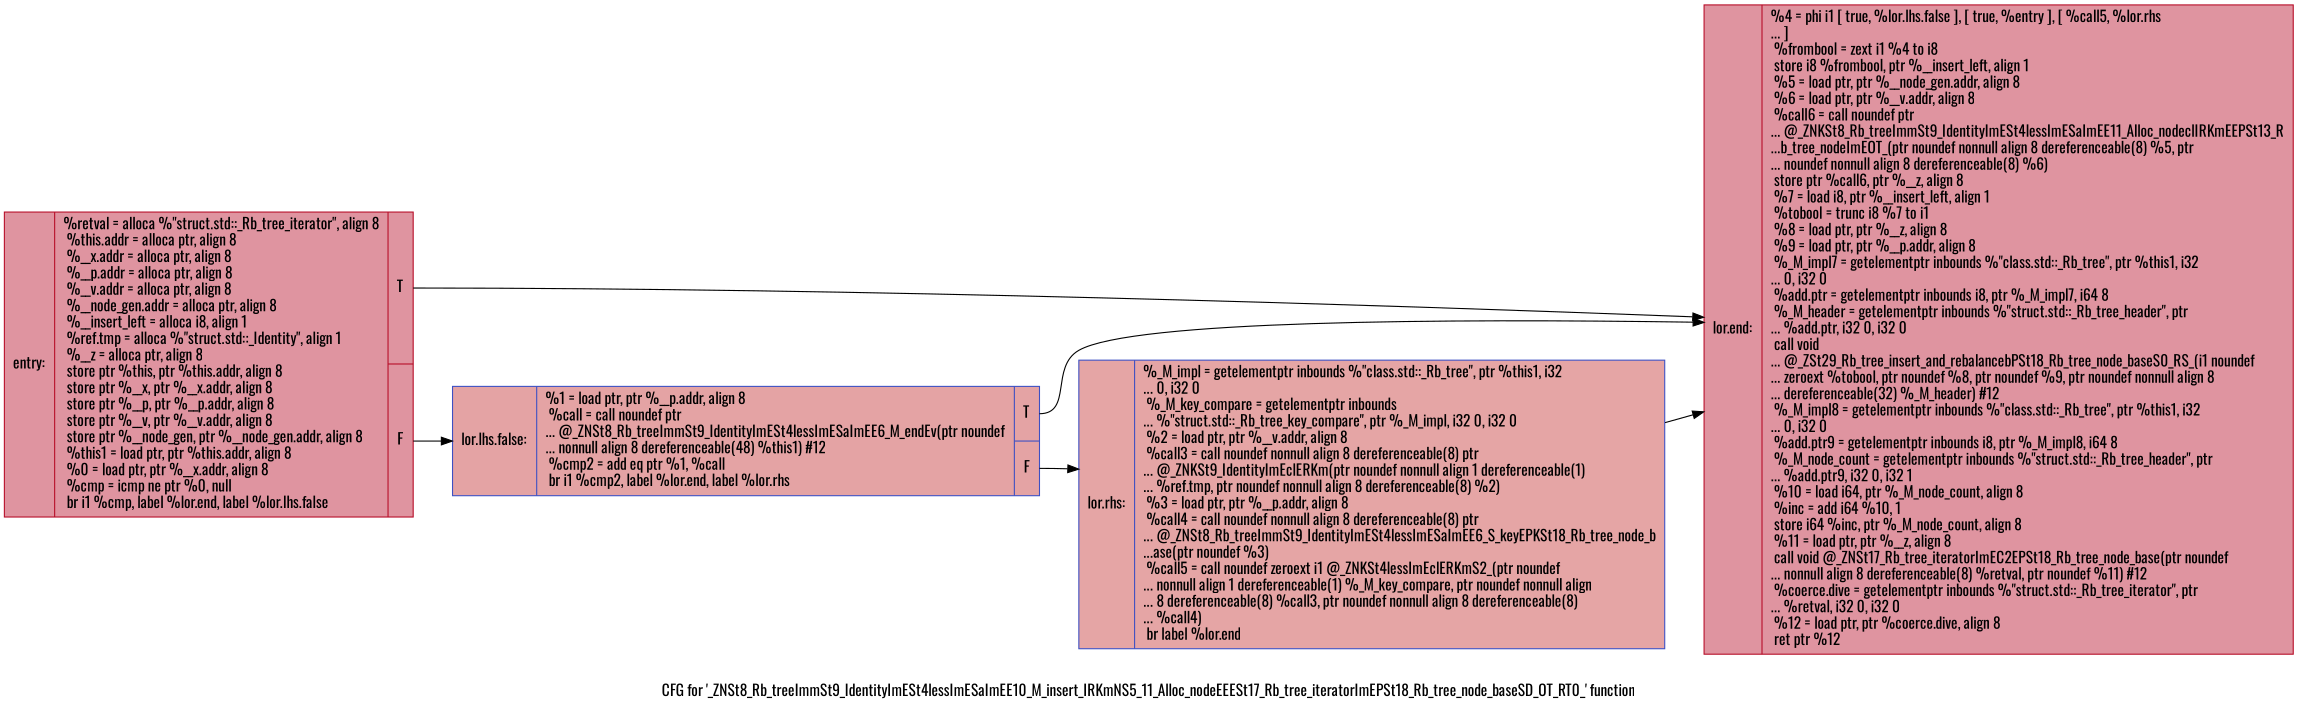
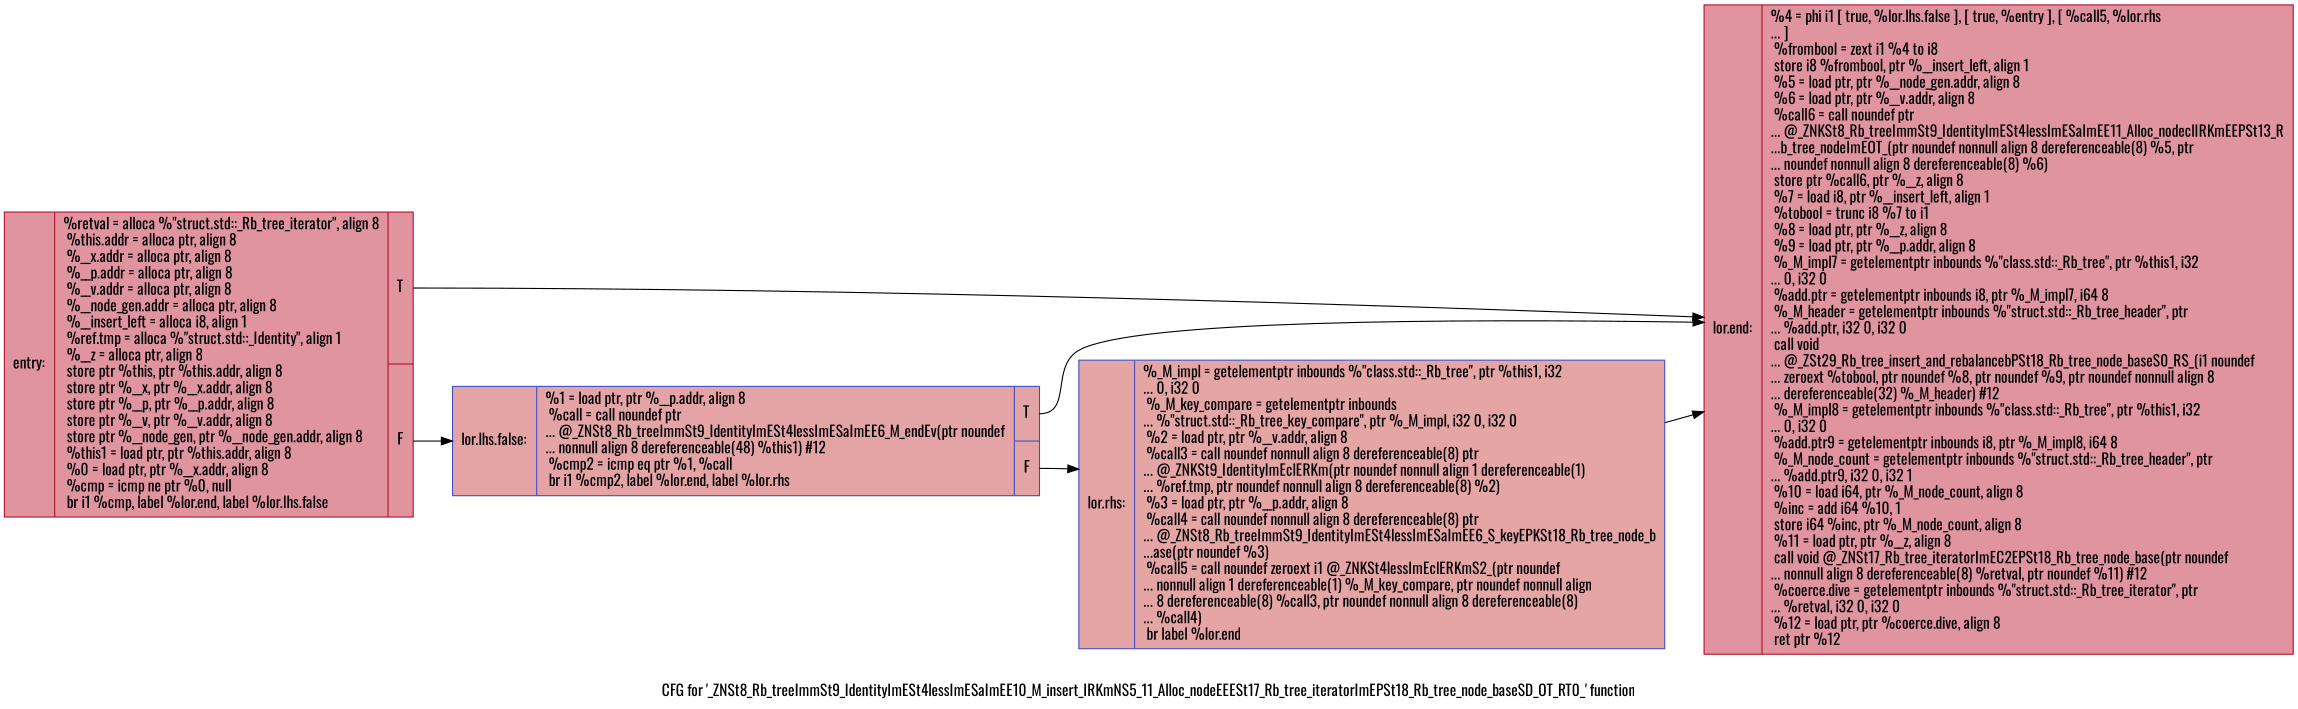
(636, 465) -> (639, 465)
